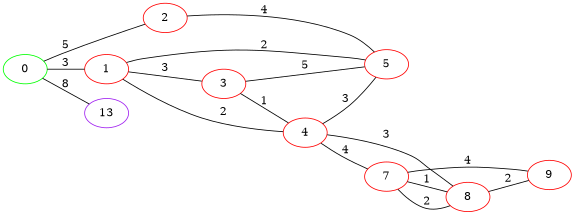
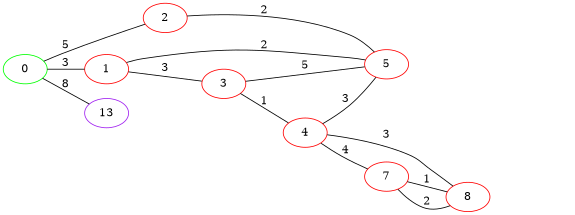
(265, 10) -> (265, 10)
(199, 117) -> none
(549, 175) -> none
